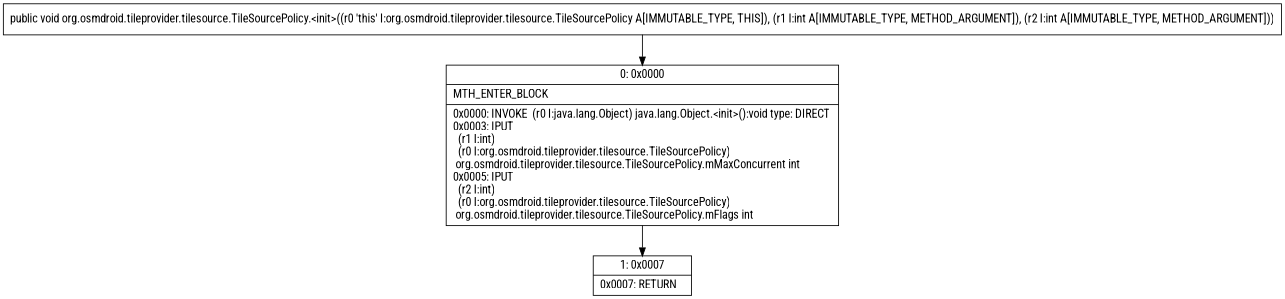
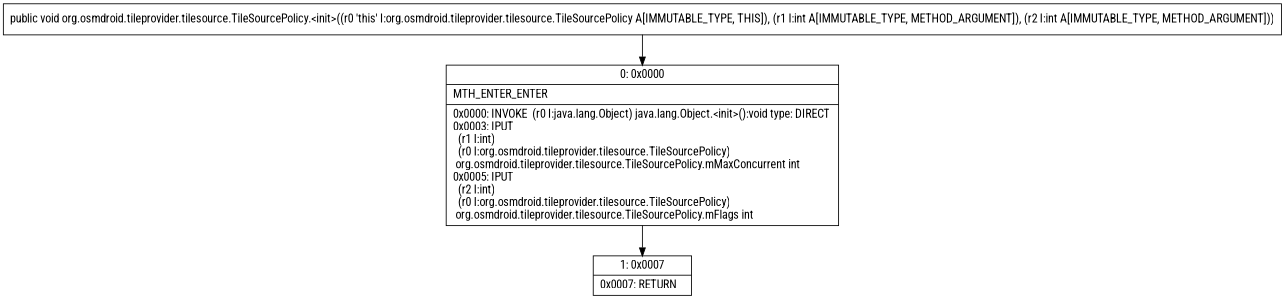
(501, 94) -> (500, 94)
